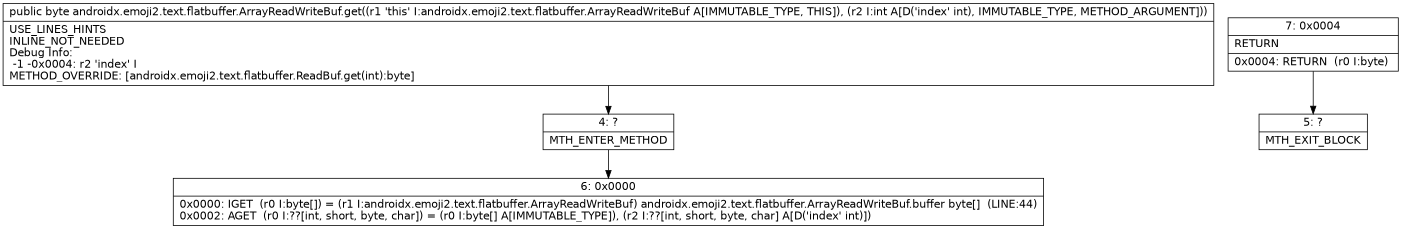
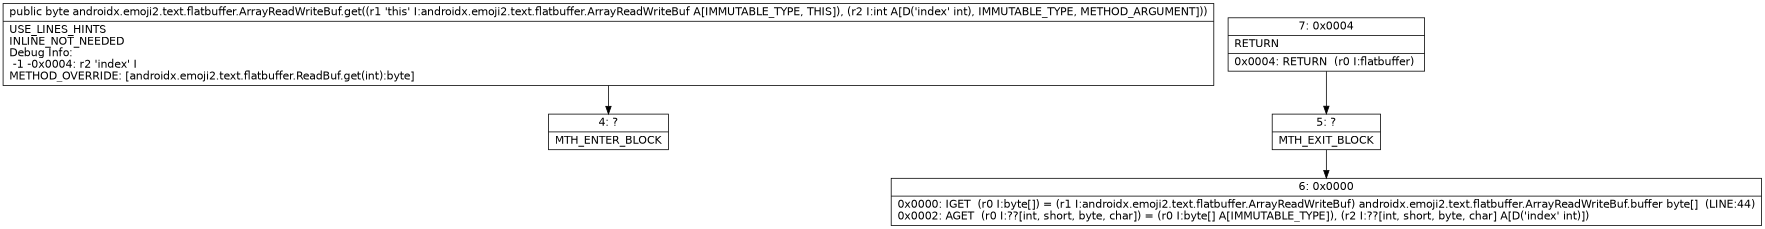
(1313, 62) -> (1326, 62)
(608, 140) -> (608, 140)
(608, 160) -> (1326, 160)
